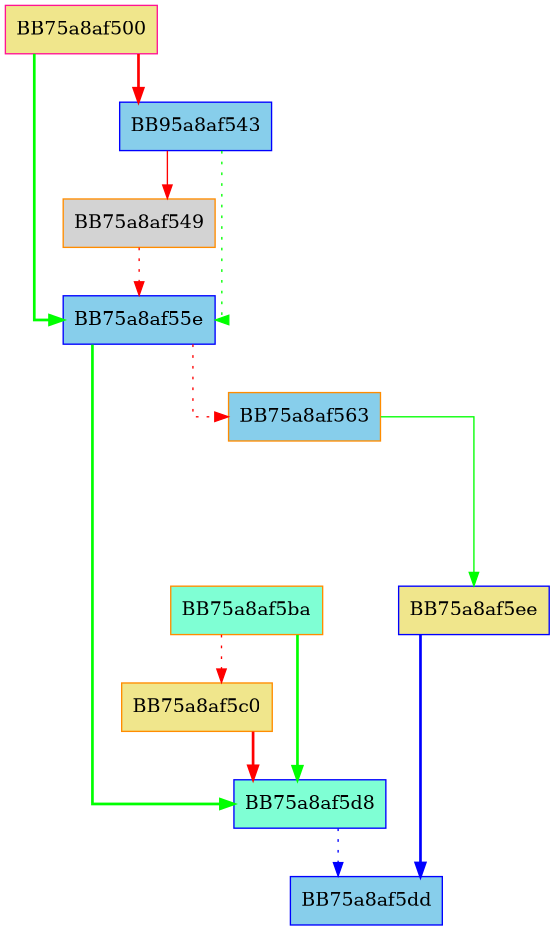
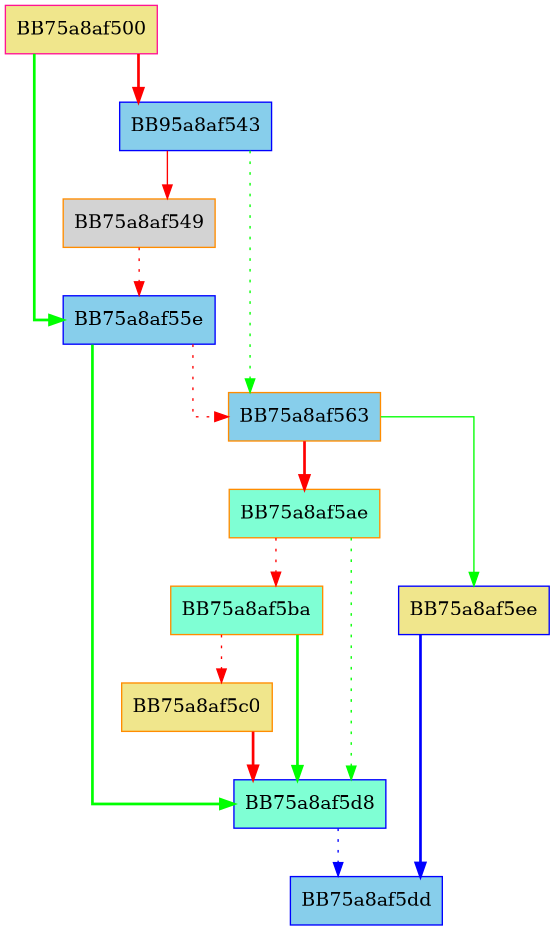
(222, 236) -> (250, 265)
none -> (305, 514)
